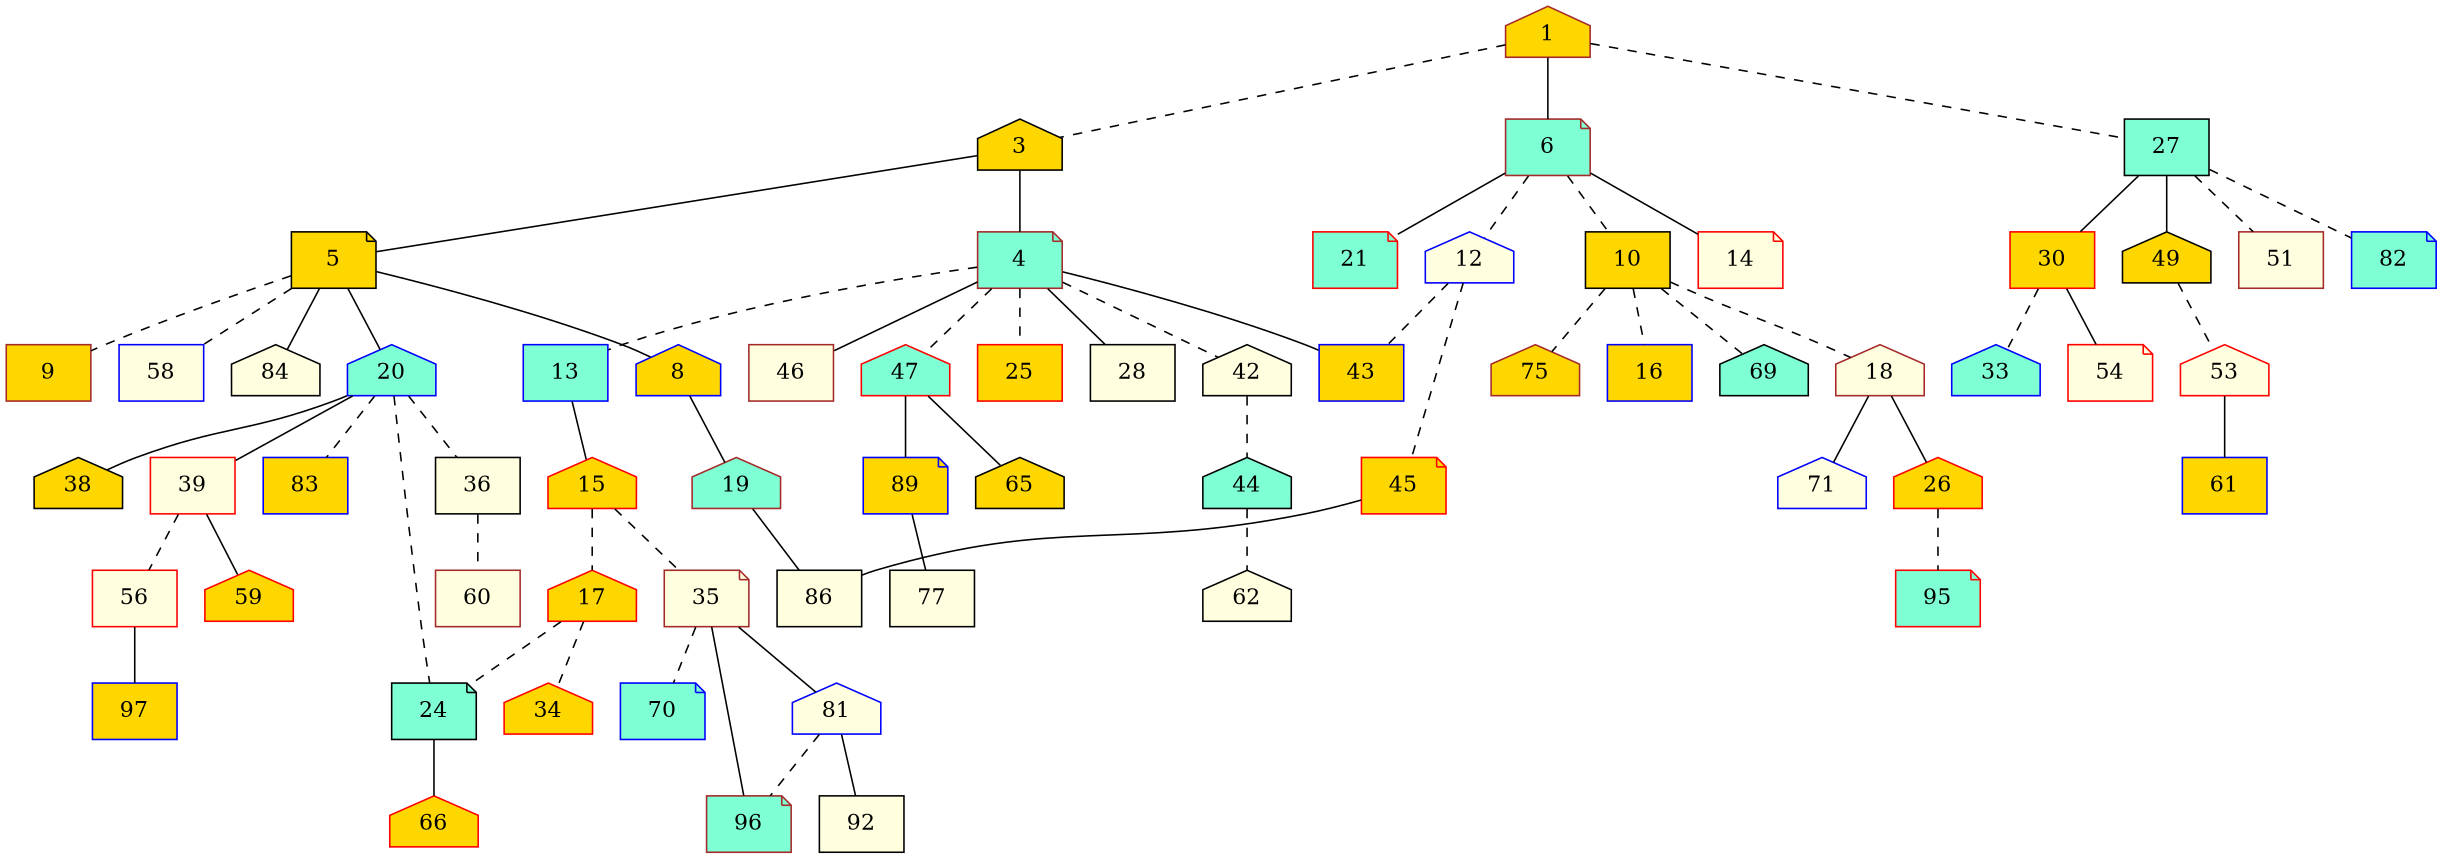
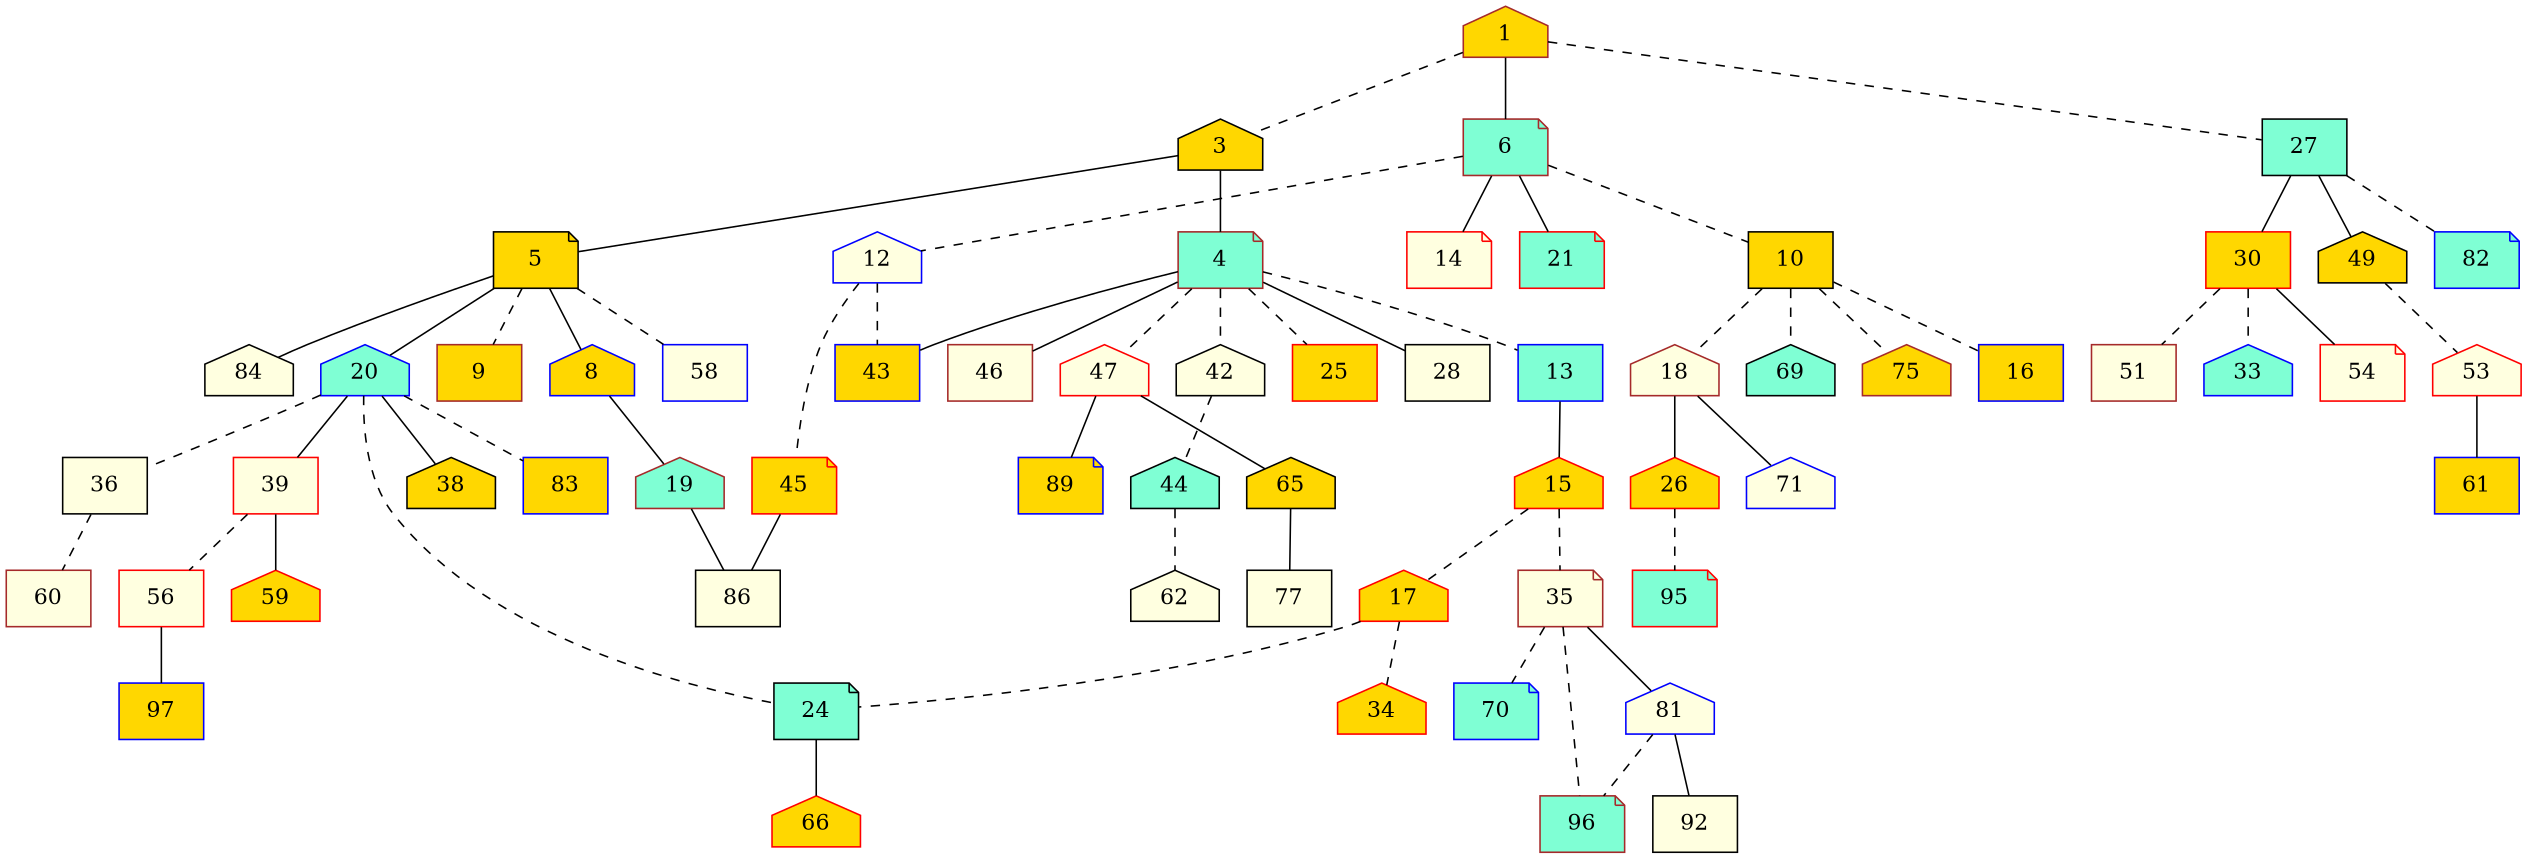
(2224, 204) -> (2191, 317)
(906, 373) -> (1104, 373)
(919, 542) -> (1290, 540)
(728, 711) -> (1571, 711)
